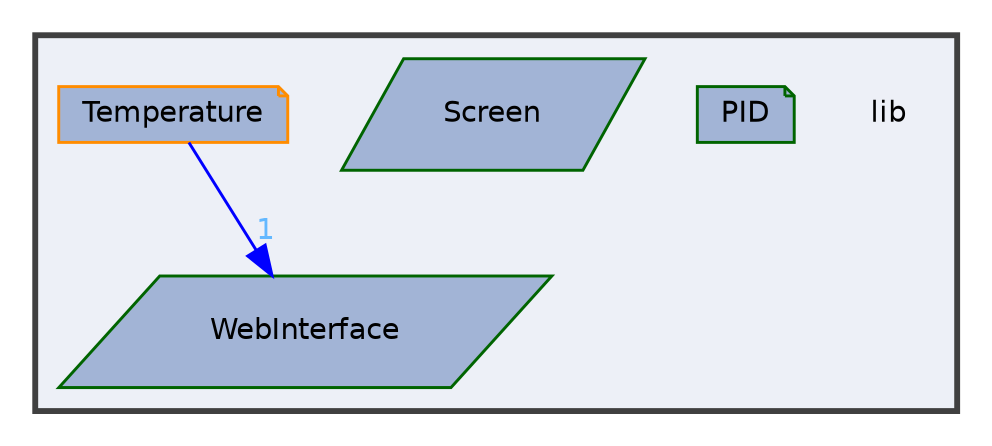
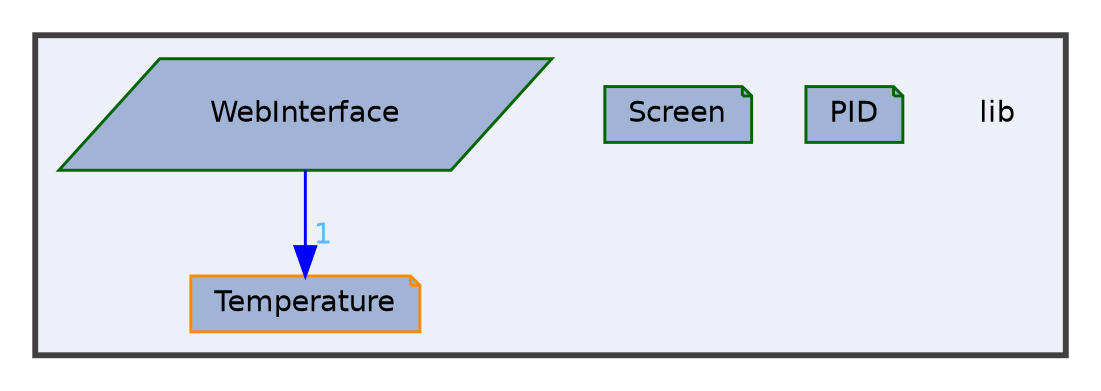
(493, 115) -> (678, 115)
(223, 196) -> (305, 209)
